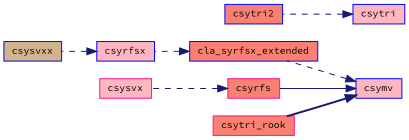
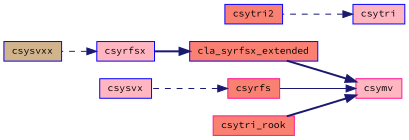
(167, 51) -> (167, 51)
(317, 70) -> (317, 70)
(126, 88) -> (126, 88)
(379, 88) -> (379, 88)
